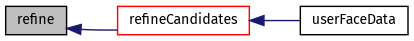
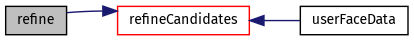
(99, 30) -> (85, 12)
